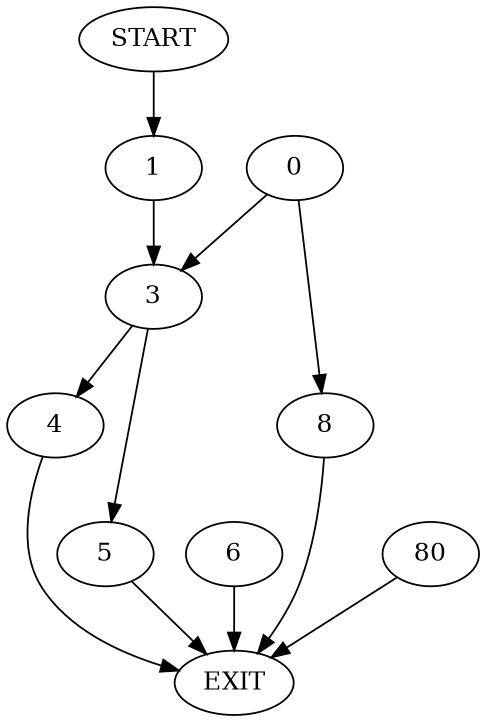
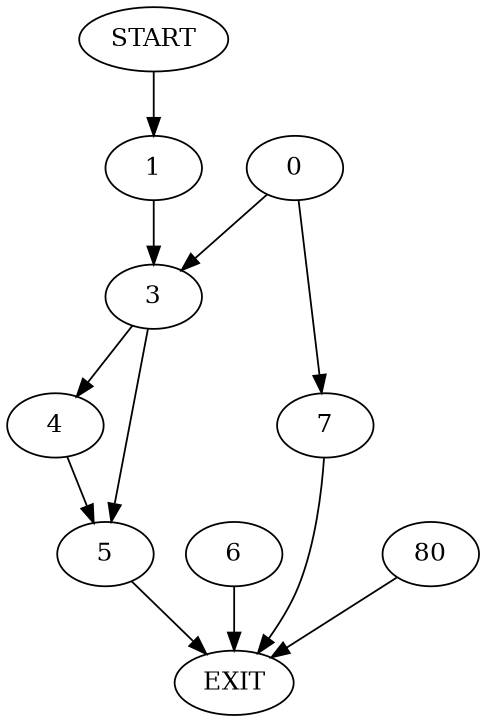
(325, 425) -> (325, 425)
(45, 592) -> (77, 481)
